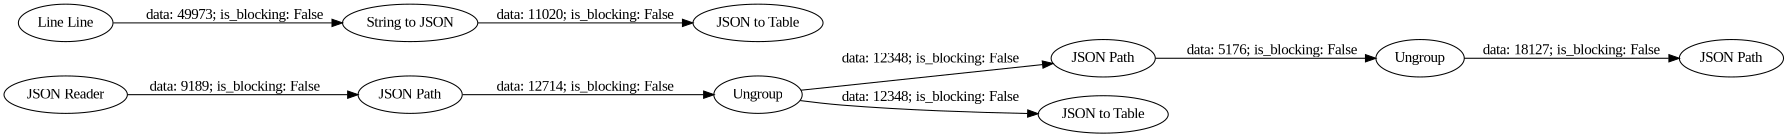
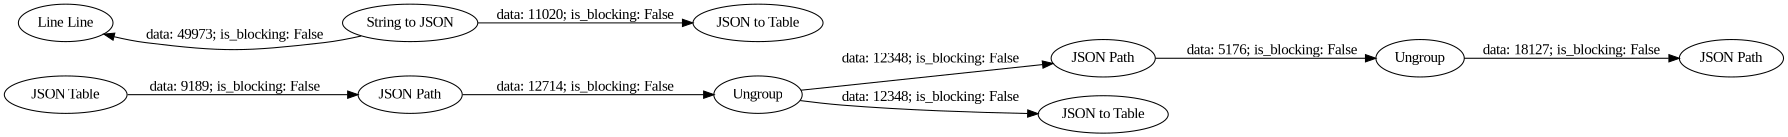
(223, 23) -> (238, 50)
(66, 95) -> (66, 95)
